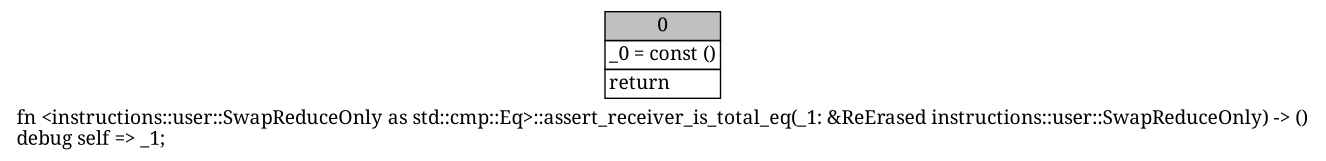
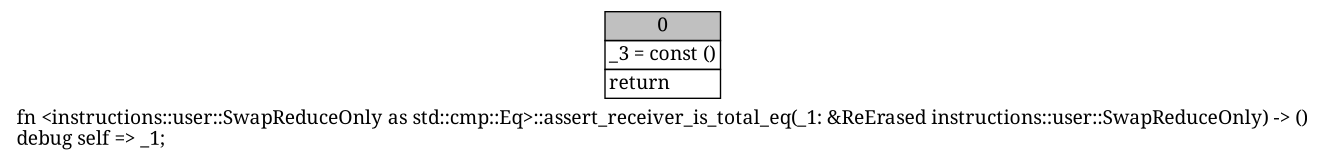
(663, 54) -> (663, 54)
